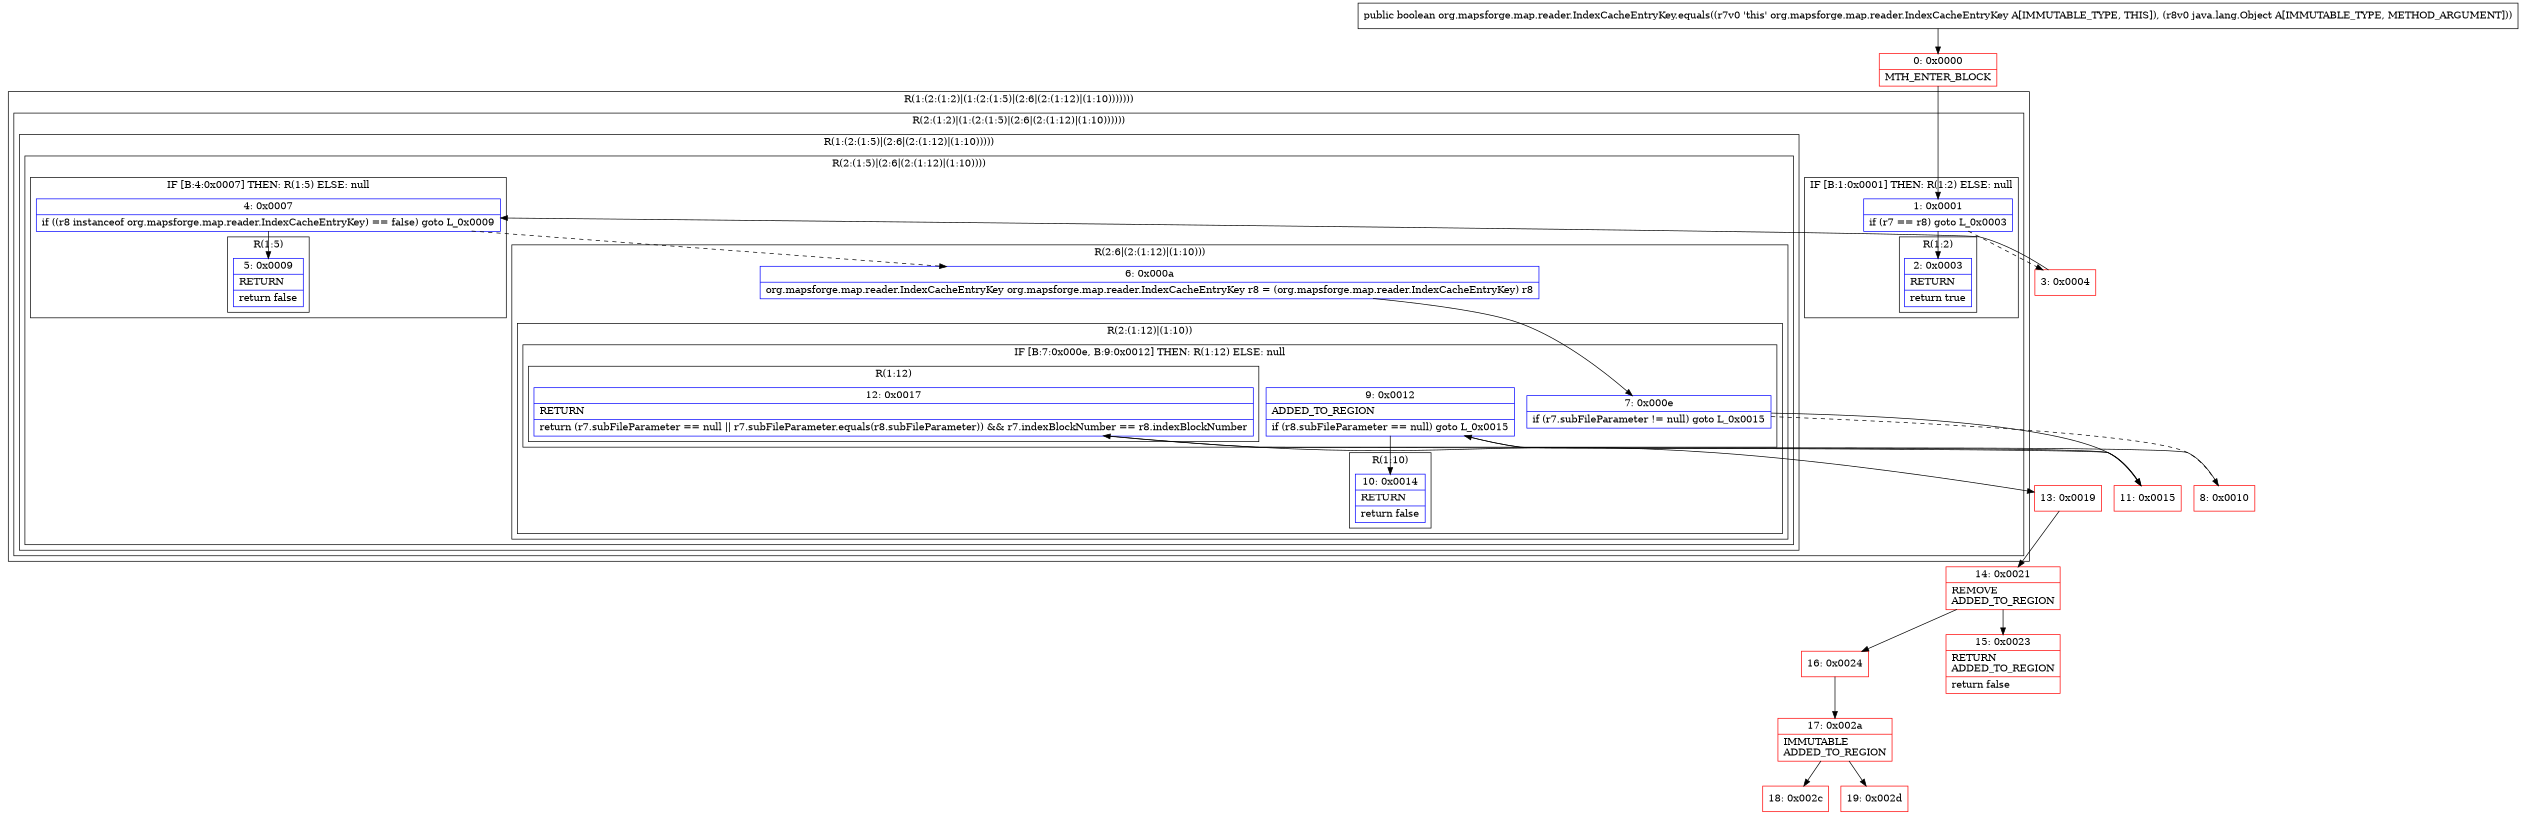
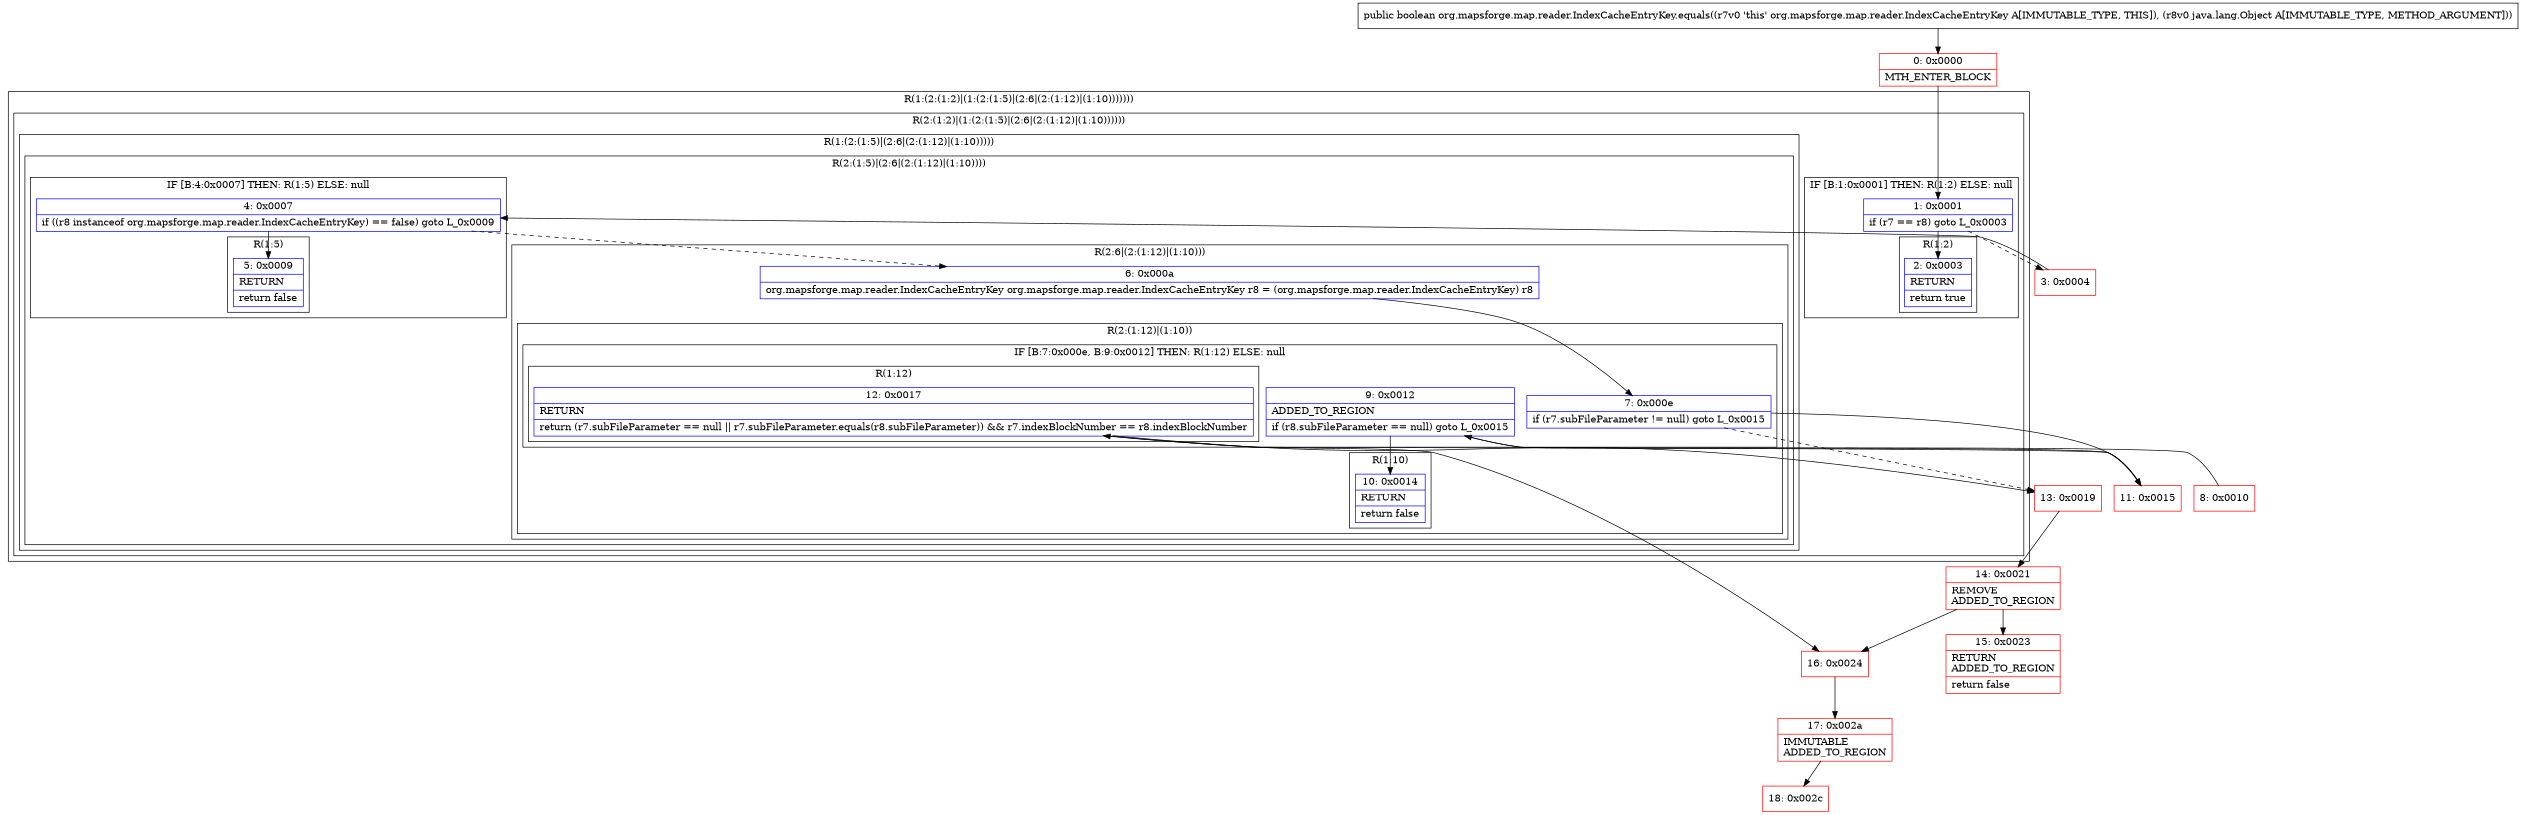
(2068, 434) -> (1876, 459)
none -> (1485, 469)
(1874, 799) -> none
